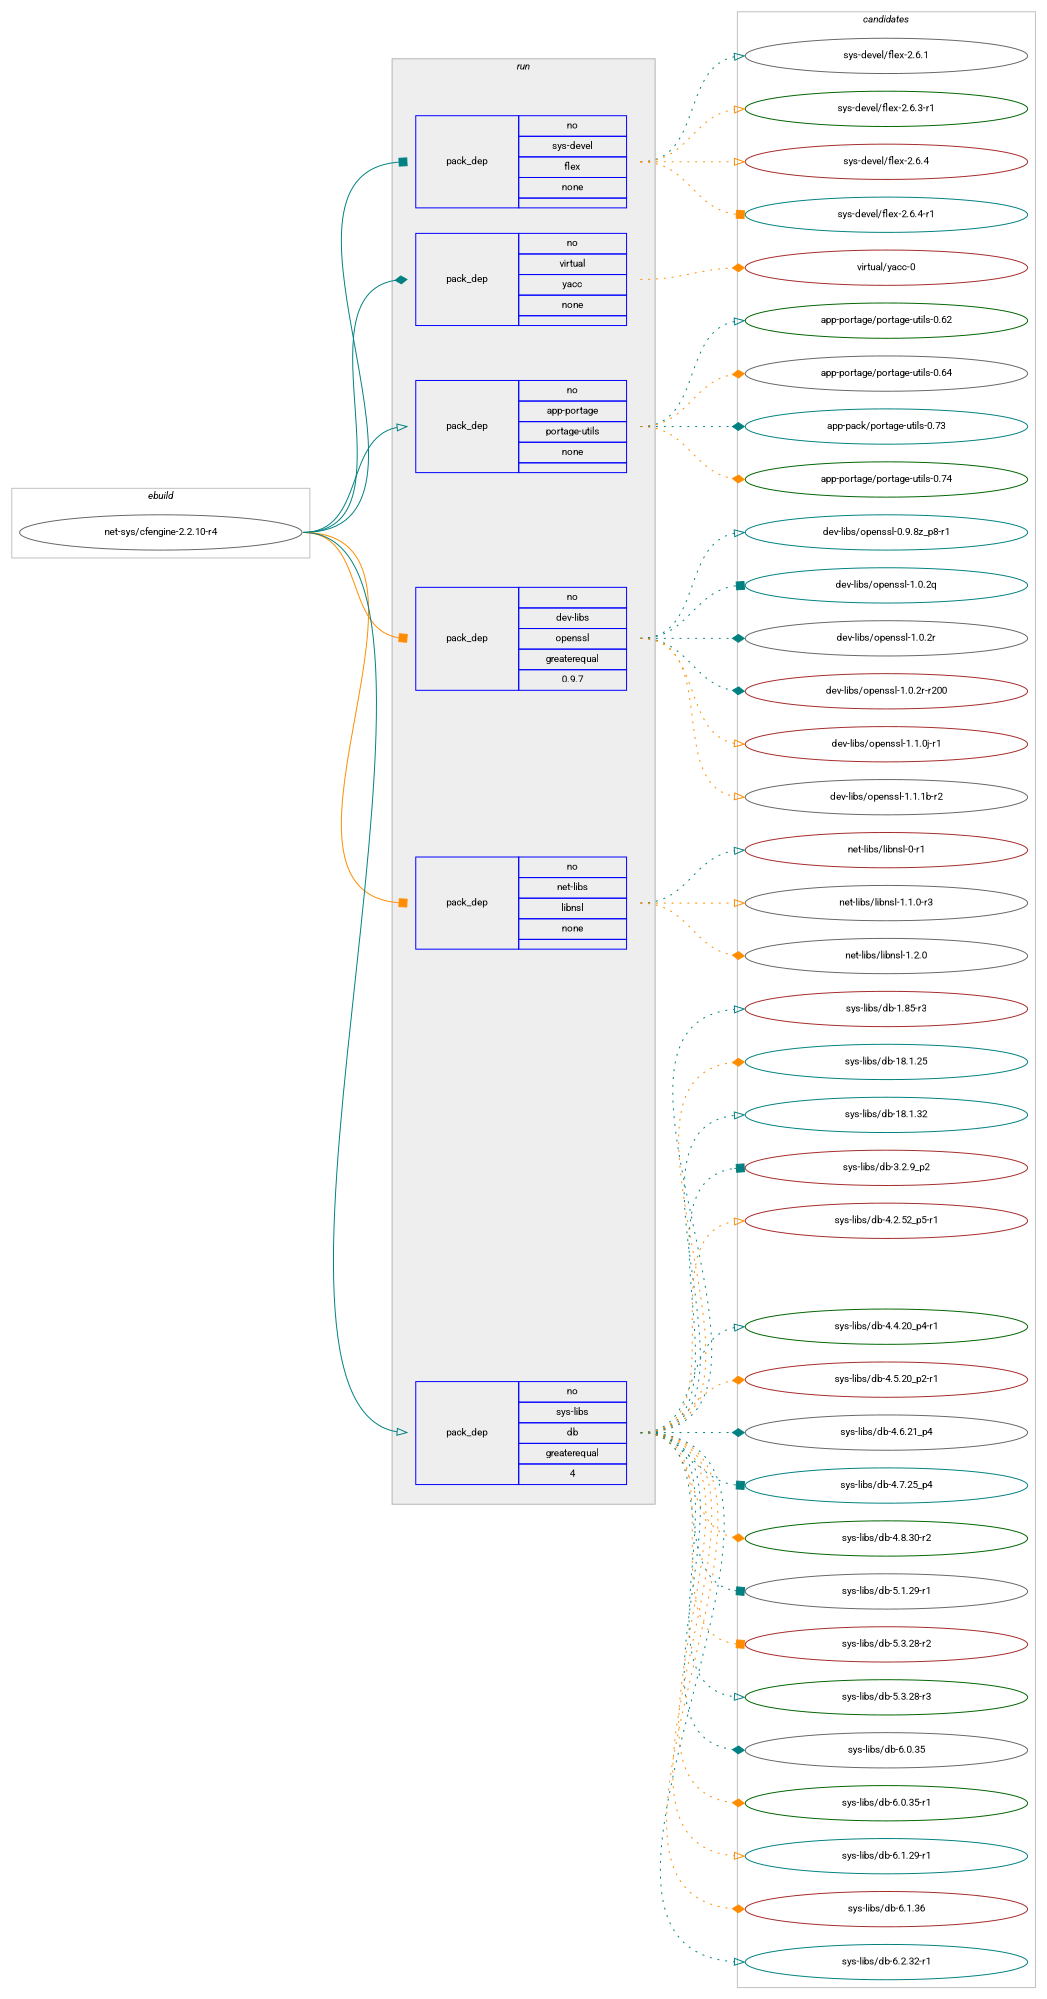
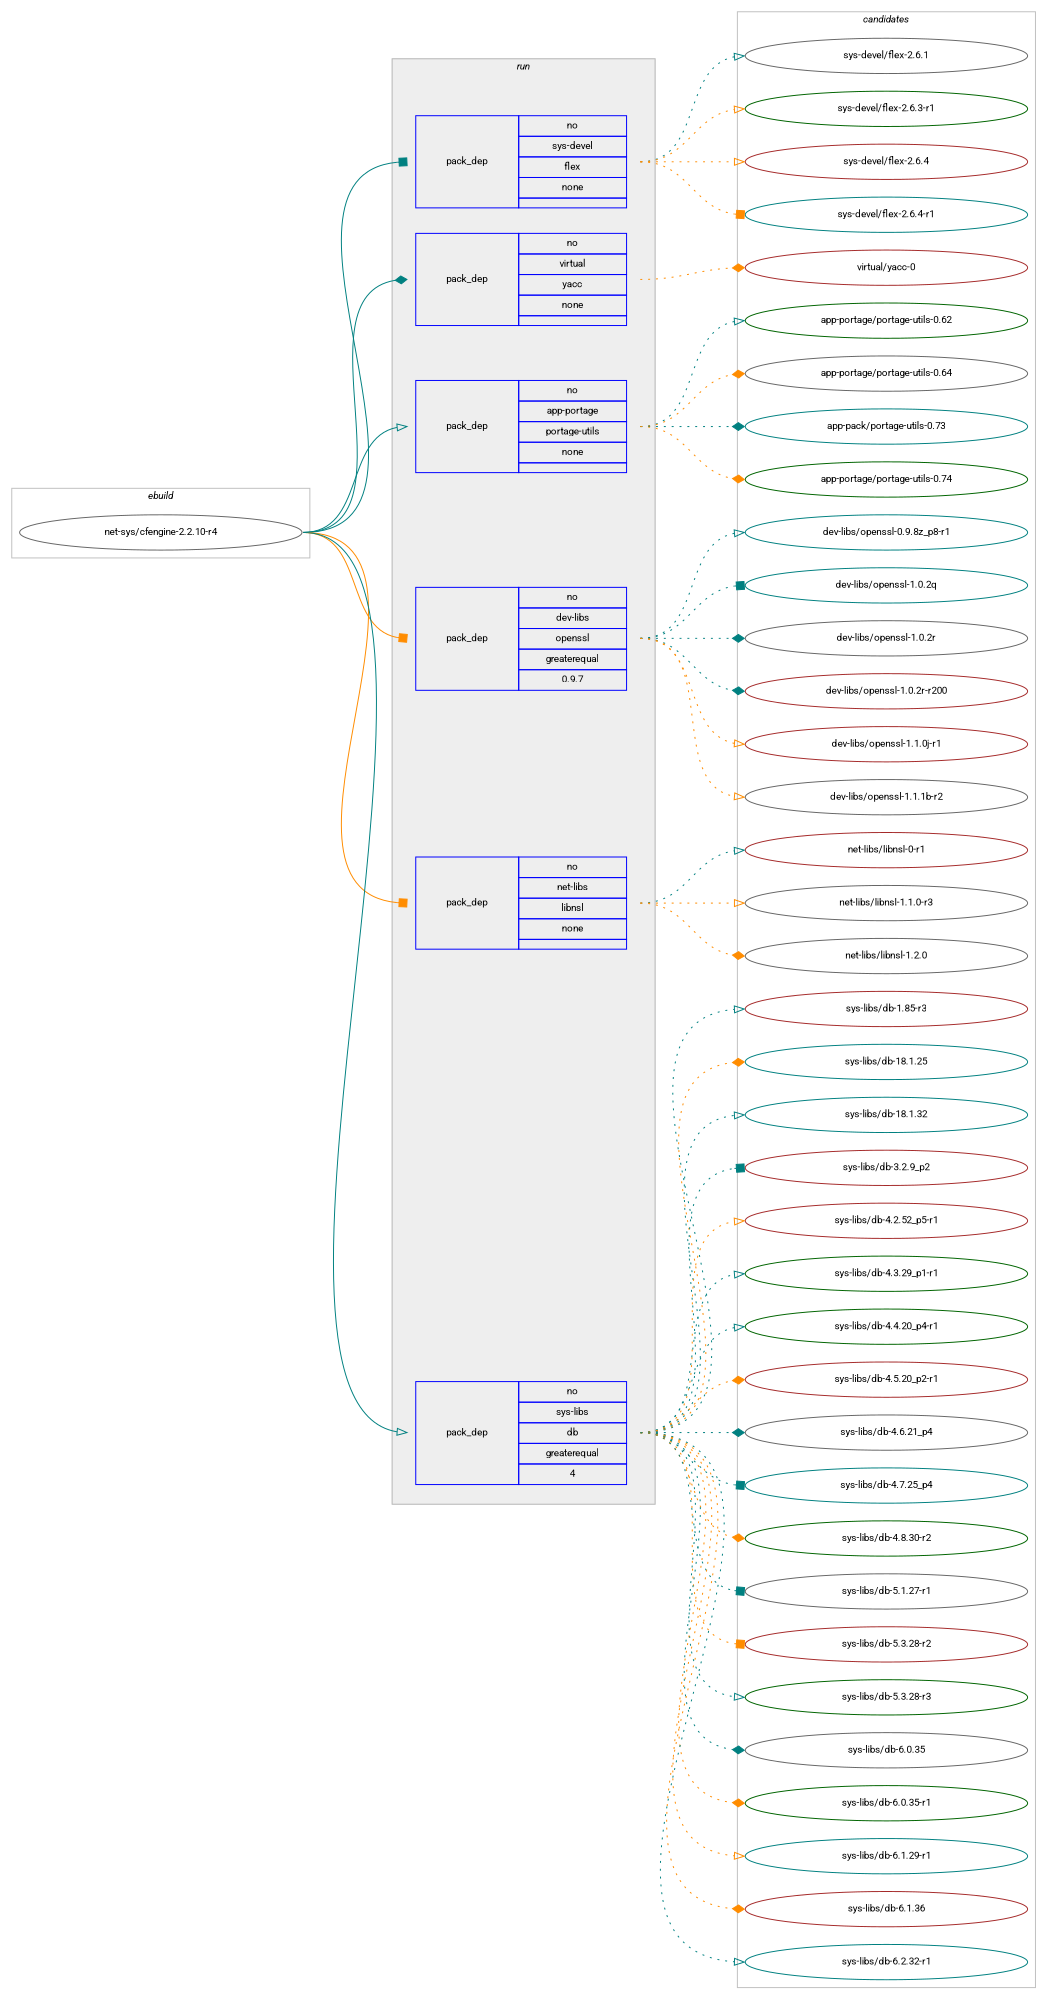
none -> (886, 1274)
(886, 1591) -> (886, 1591)
